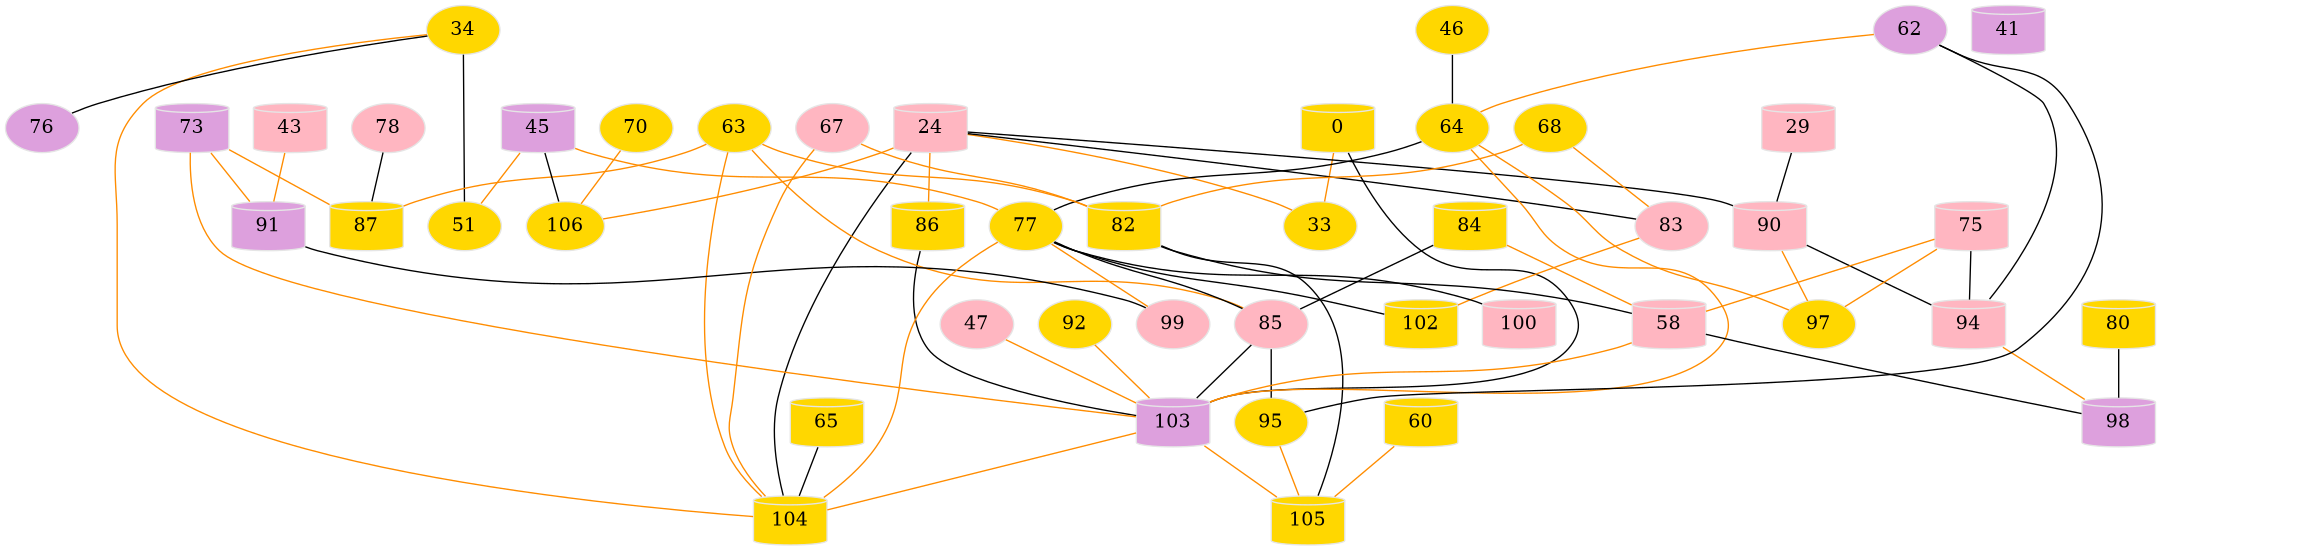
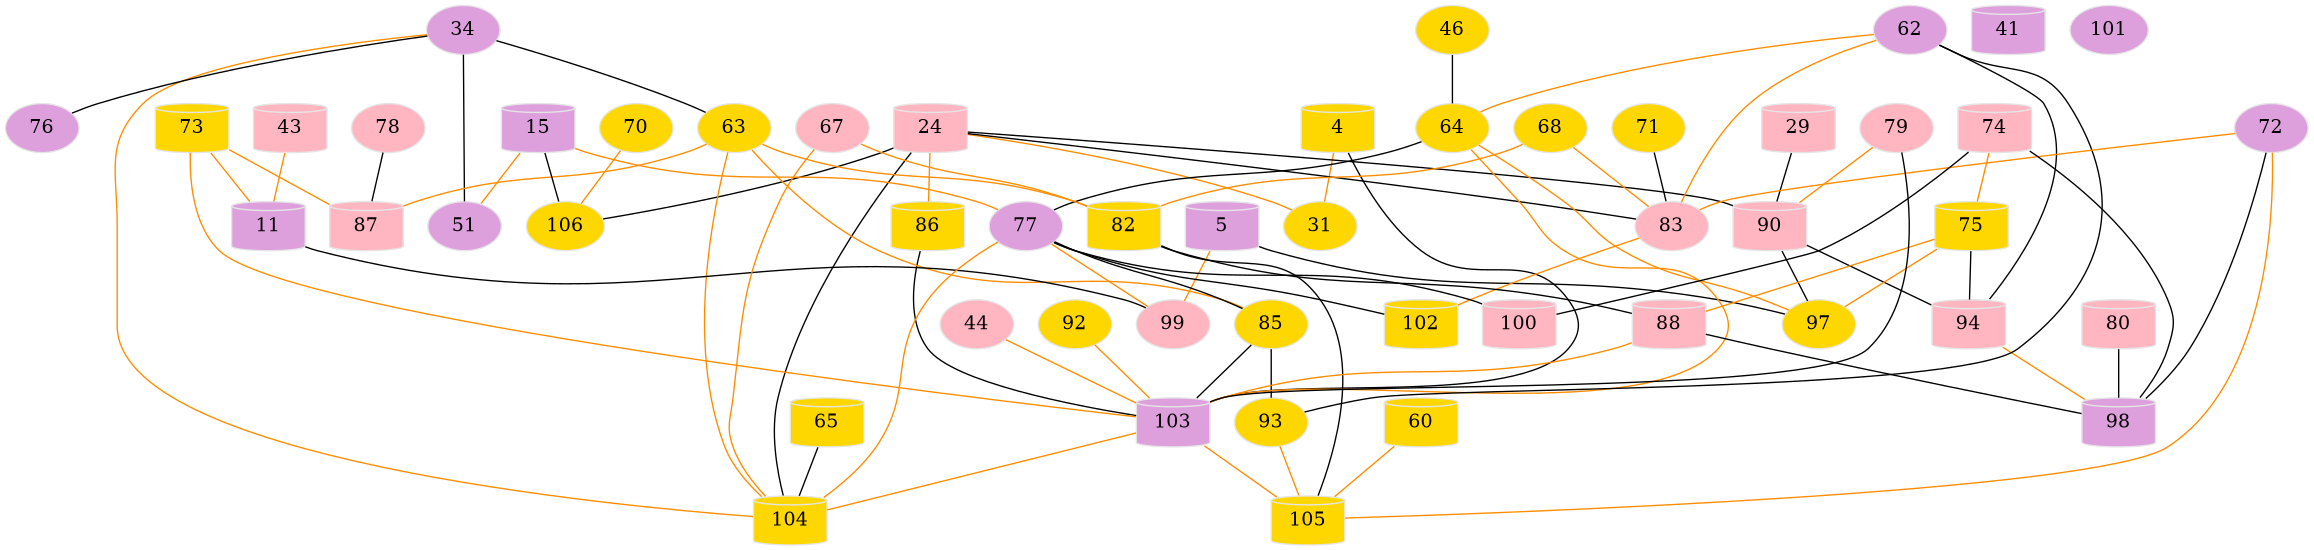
(463, 30) -> (463, 30)
none -> (2109, 30)
none -> (602, 74)
none -> (1758, 97)
(192, 128) -> (192, 128)
(538, 128) -> (538, 128)
(1338, 128) -> (1338, 128)
none -> (1649, 128)
none -> (1897, 128)
none -> (1995, 128)
none -> (2271, 128)
(750, 190) -> (750, 190)
(268, 226) -> (268, 226)
(367, 226) -> (367, 226)
(465, 226) -> (465, 226)
(1026, 226) -> (1026, 226)
none -> (1222, 226)
(1320, 226) -> (1320, 226)
(1470, 226) -> none
(1972, 226) -> (1972, 226)
(1794, 275) -> (1794, 275)
(977, 324) -> (977, 324)
(1271, 324) -> (1271, 324)
(1669, 324) -> (1669, 324)
(2119, 324) -> (2119, 324)
(1271, 422) -> (1271, 422)
